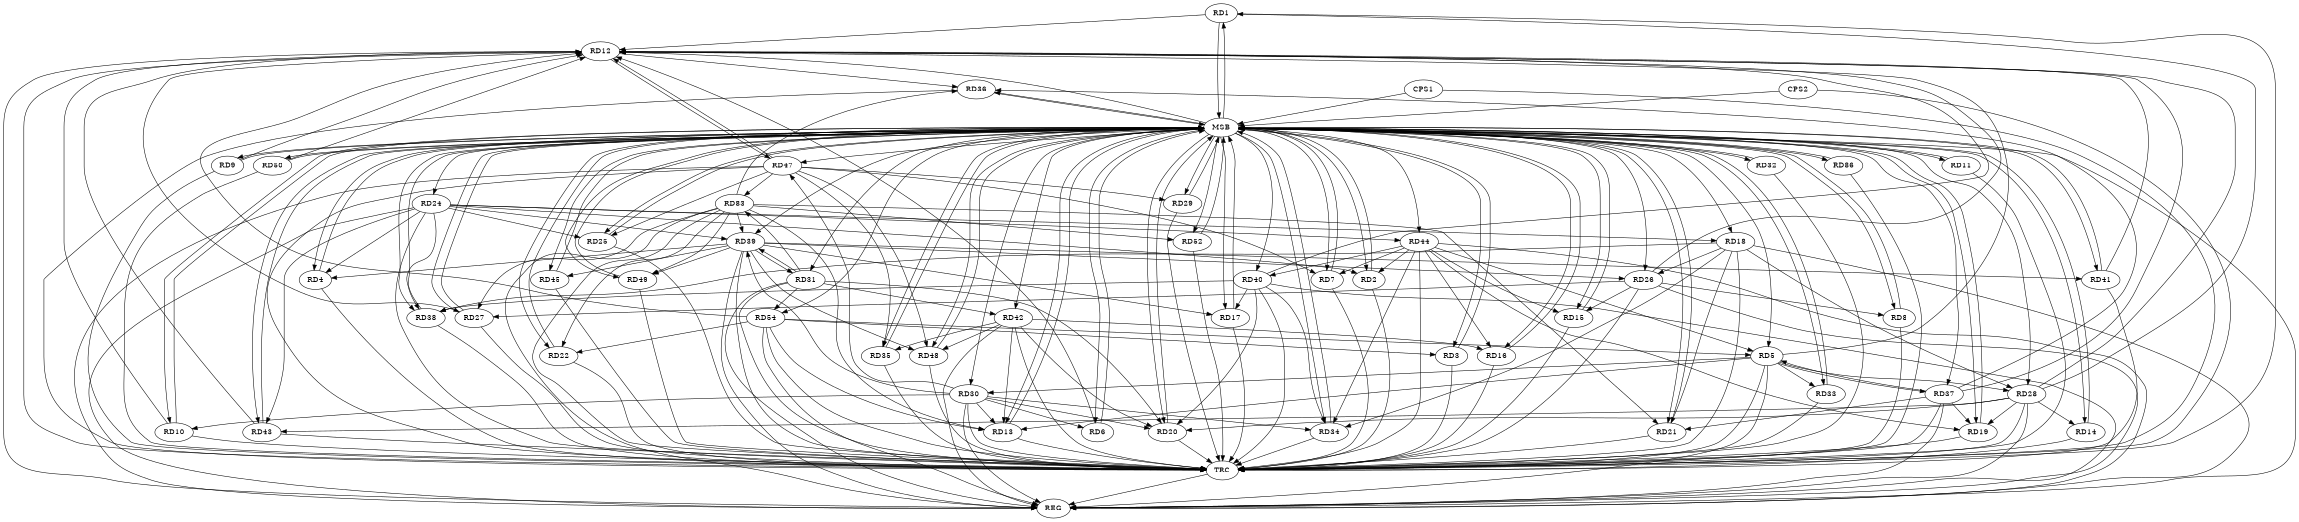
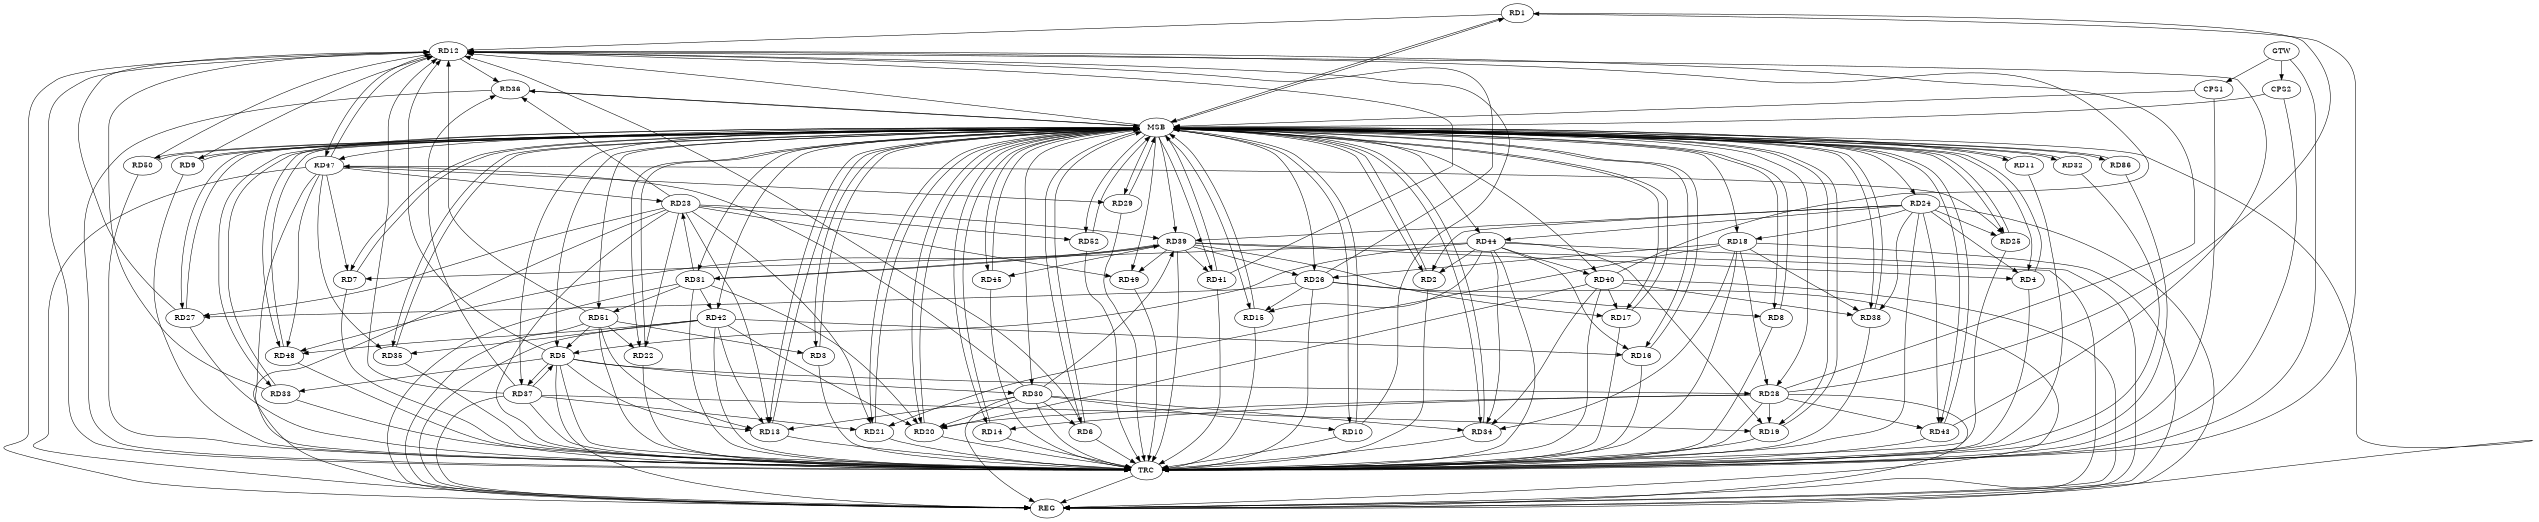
none -> (2282, 51)
none -> (109, 126)
(839, 138) -> none
(734, 204) -> (681, 204)
(766, 318) -> (599, 318)
none -> (1114, 450)
